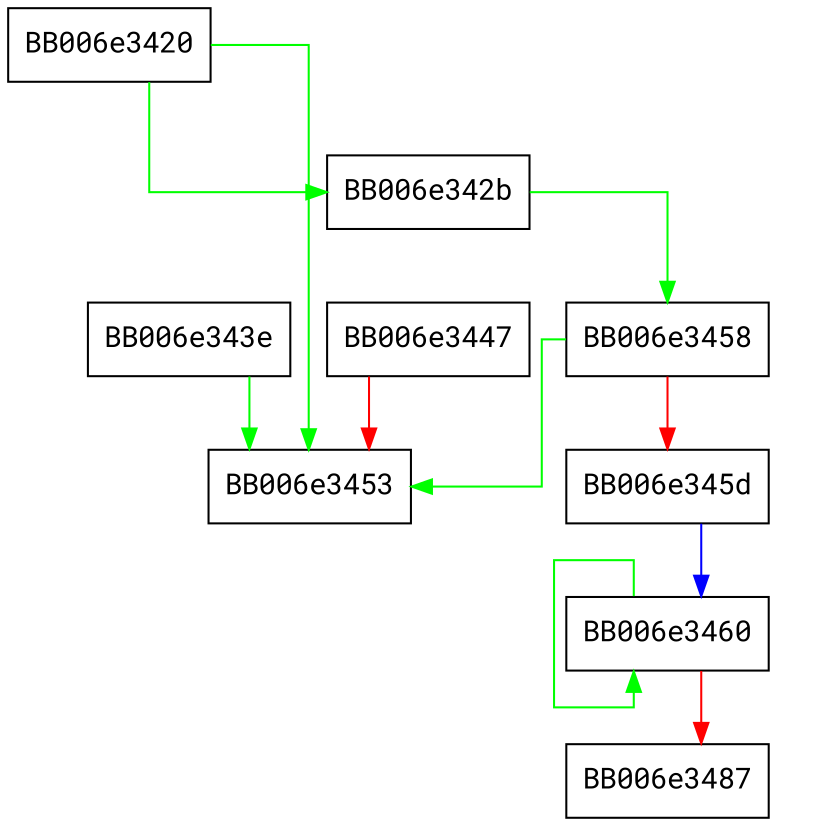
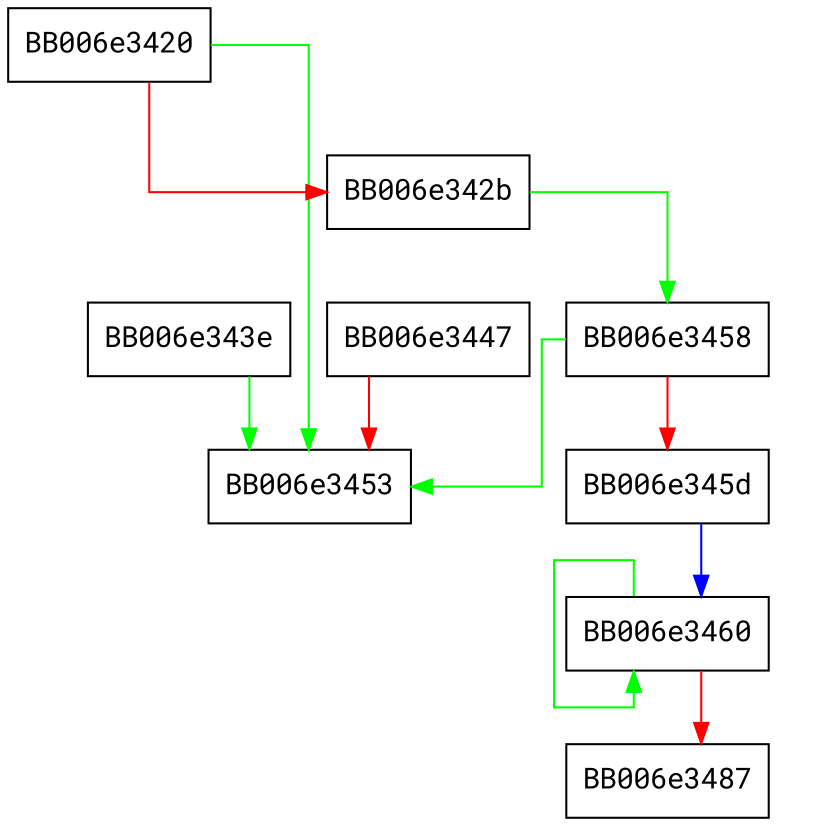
(173, 192) -> (173, 192)
